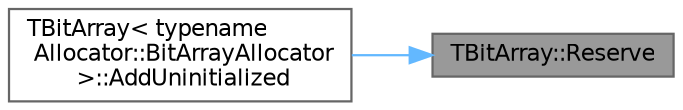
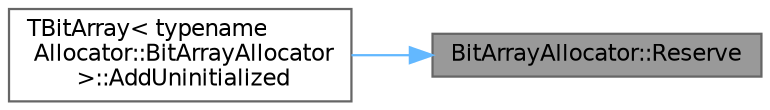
(553, 55) -> (597, 55)
